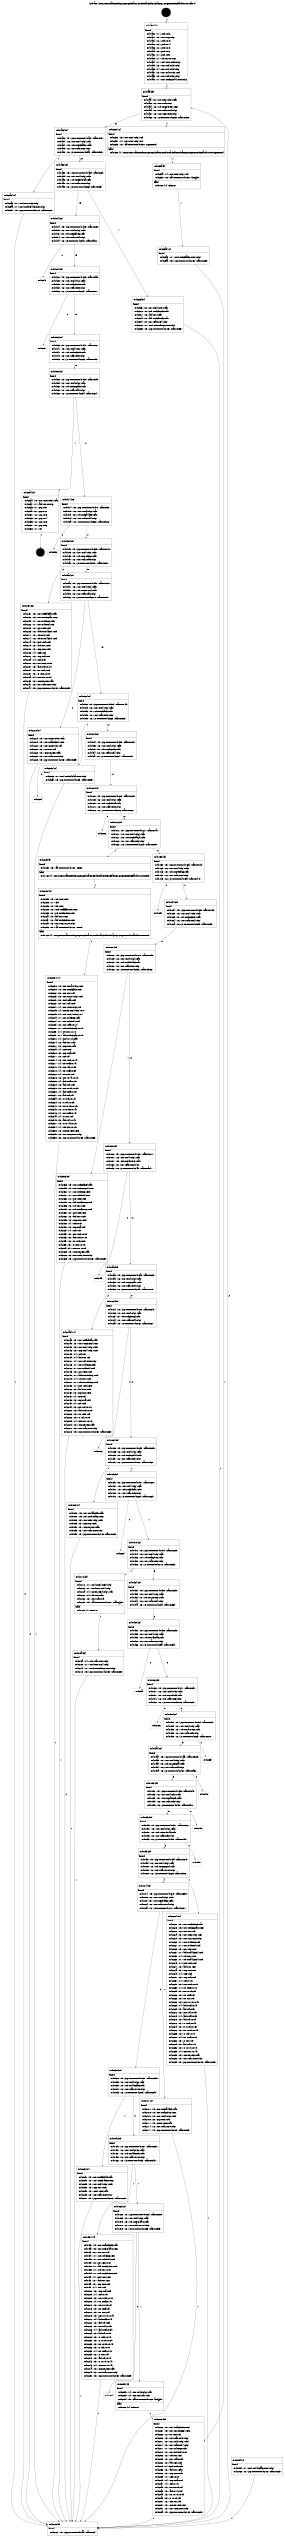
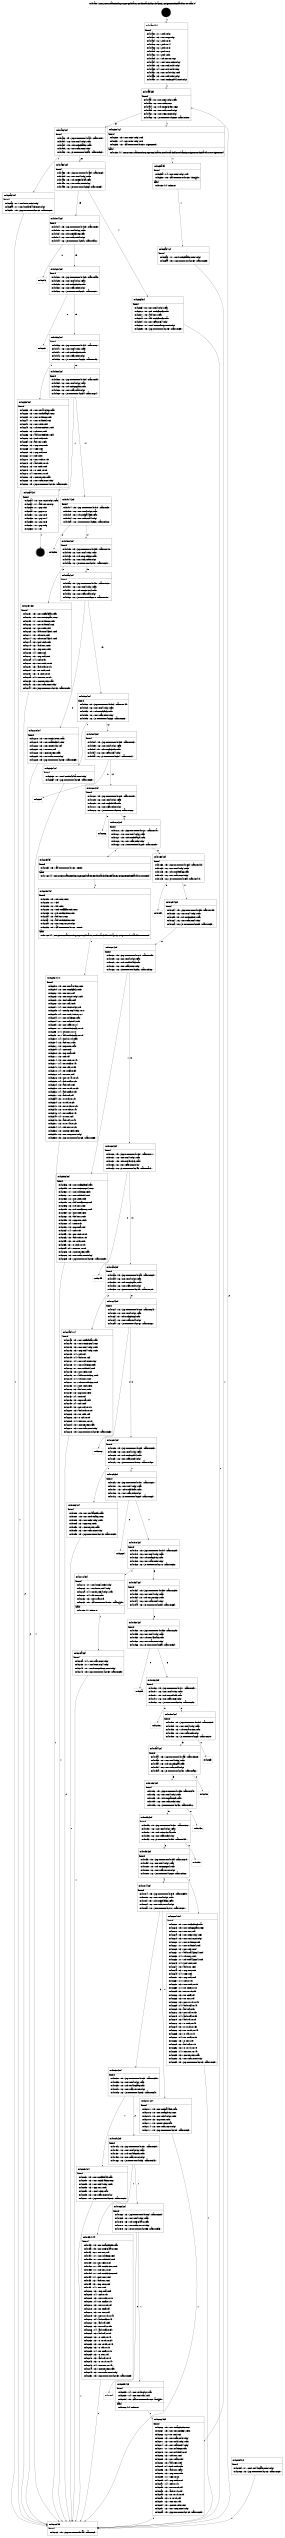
none -> (43, 443)
(38, 779) -> (83, 786)
